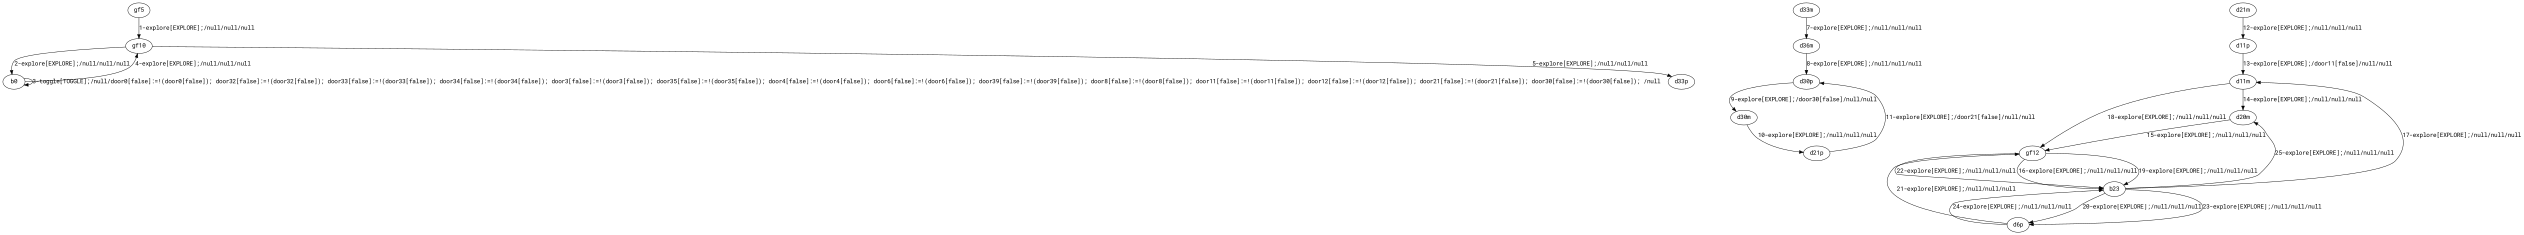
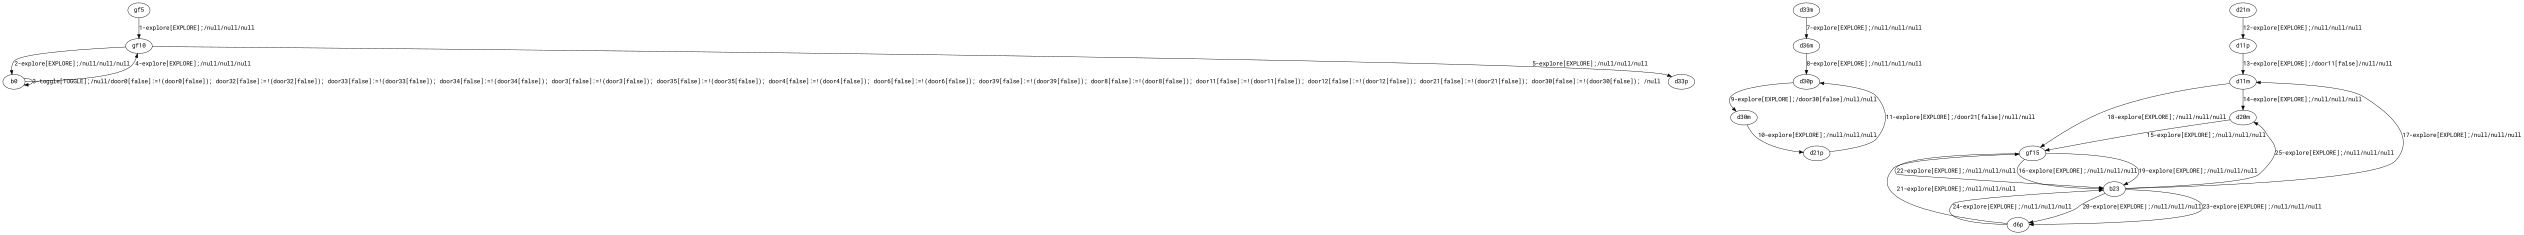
(2033, 153) -> (2033, 153)
